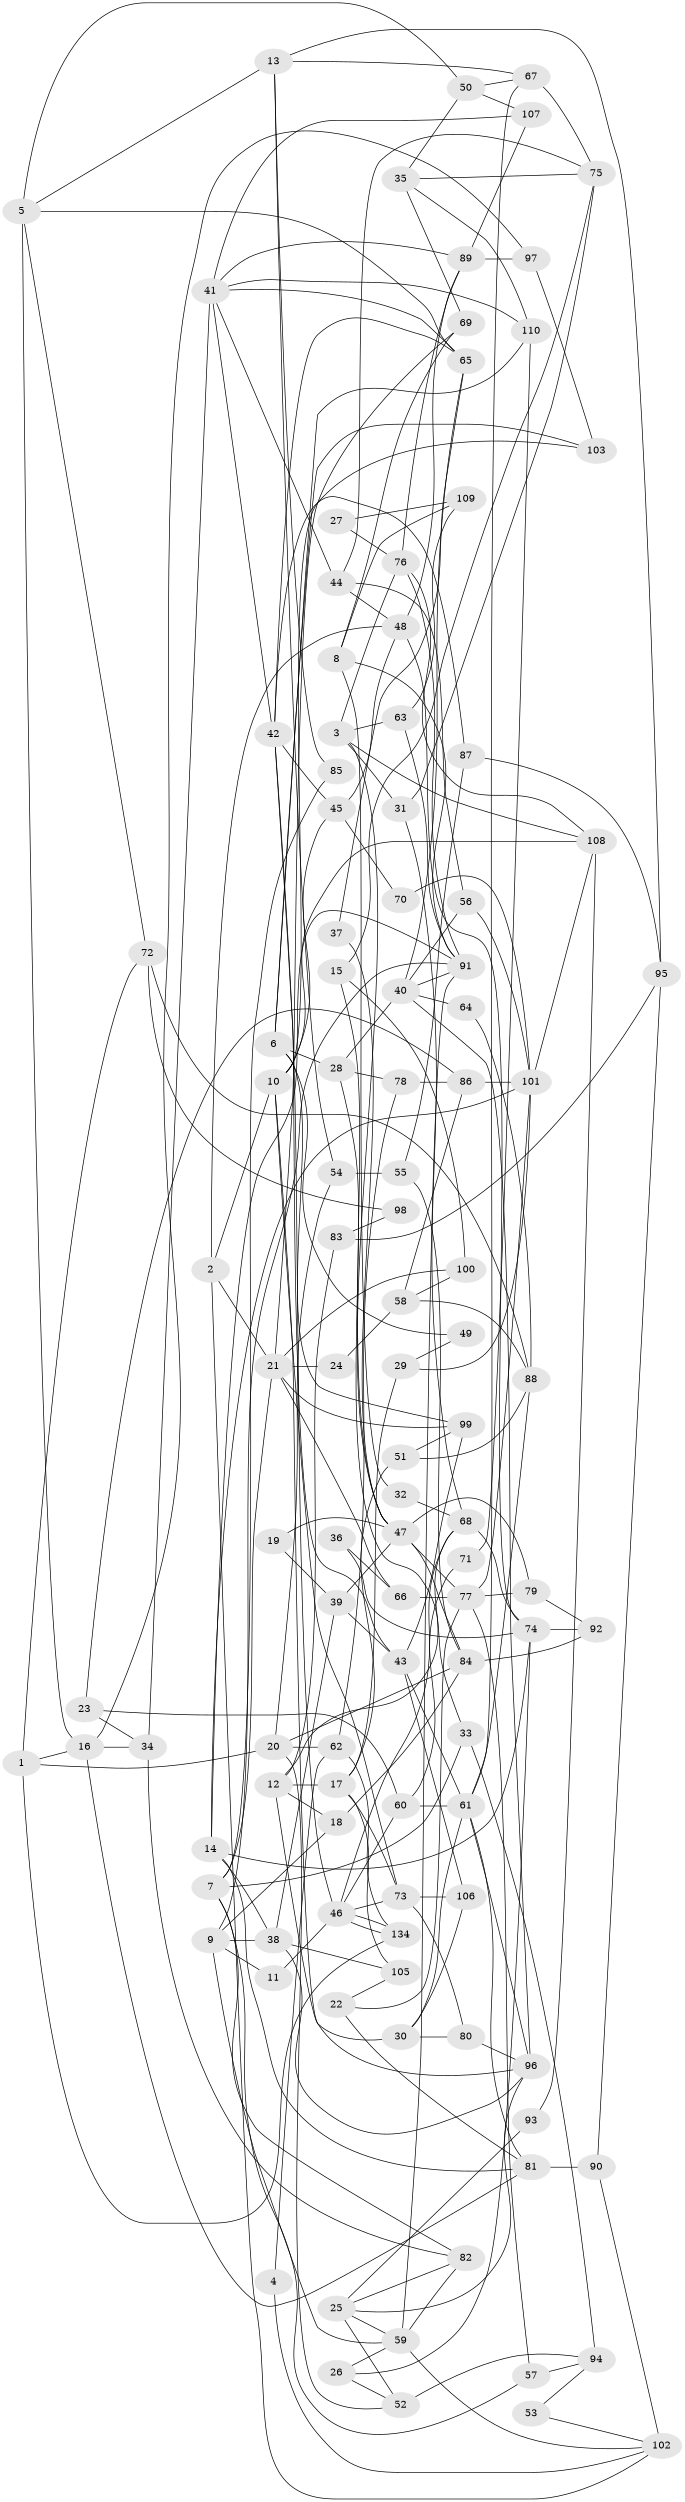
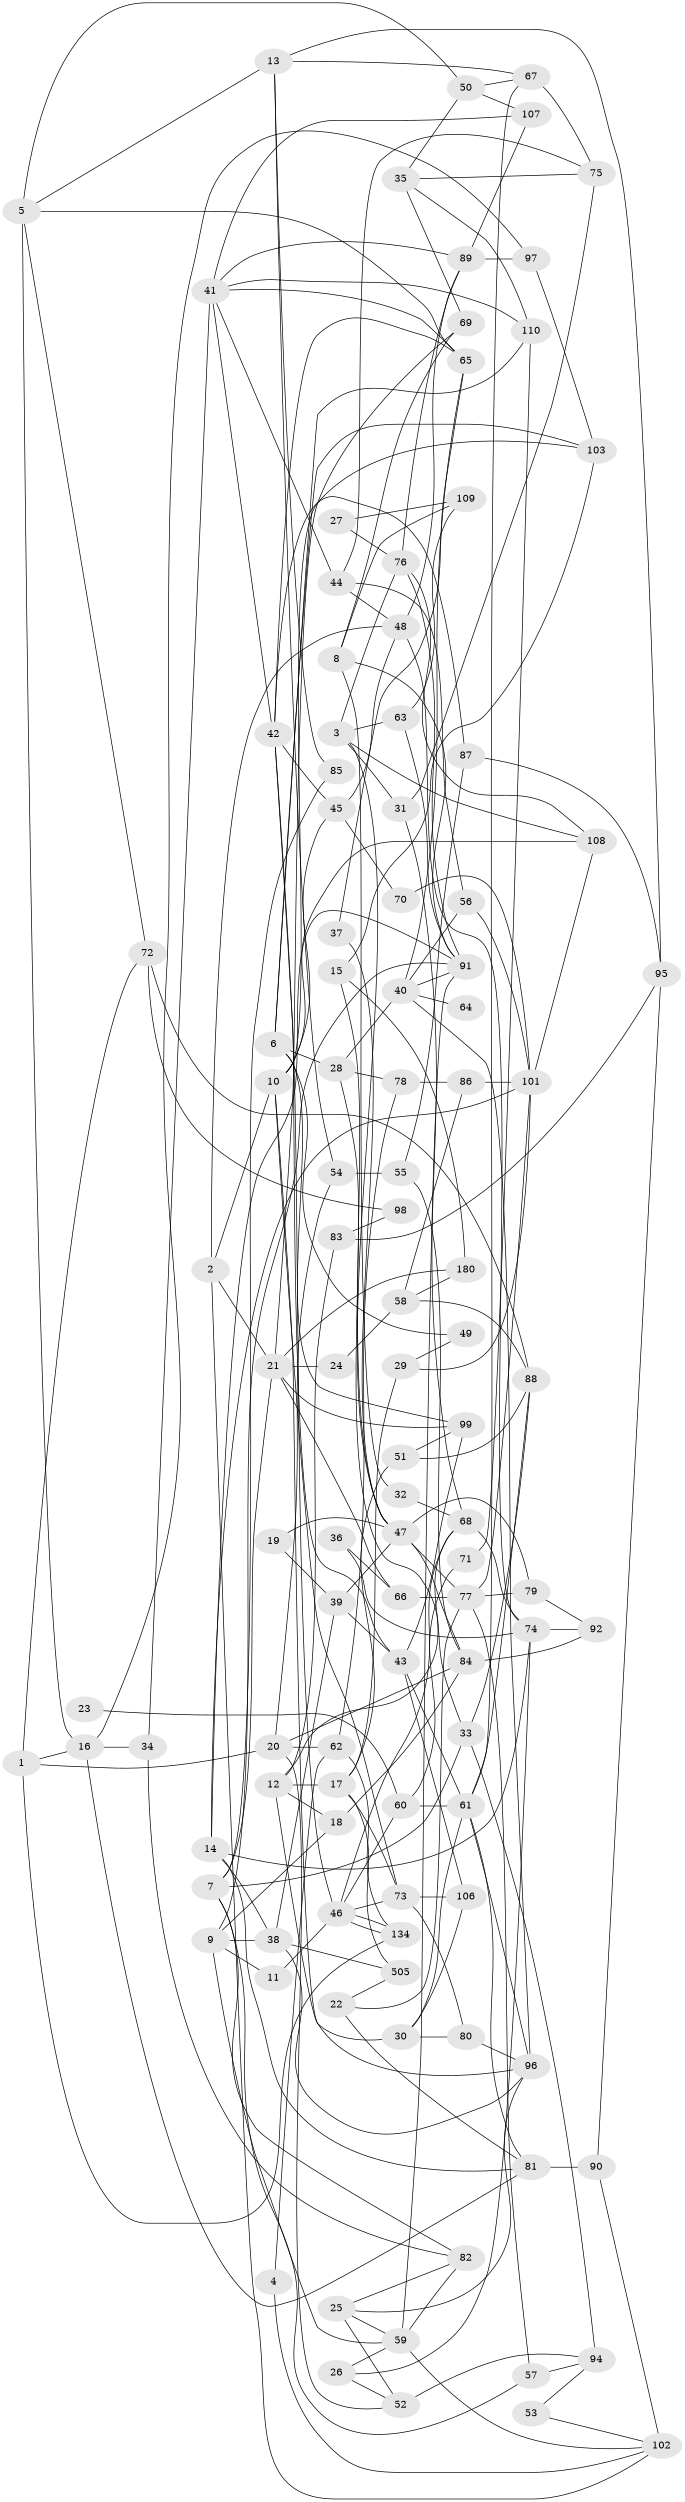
(468, 578) -> (478, 721)
(518, 1172) -> (500, 1617)
(156, 1243) -> none
(466, 1270) -> (466, 1270)
(116, 1728) -> none
(401, 1973) -> (401, 1973)
(531, 2121) -> none
